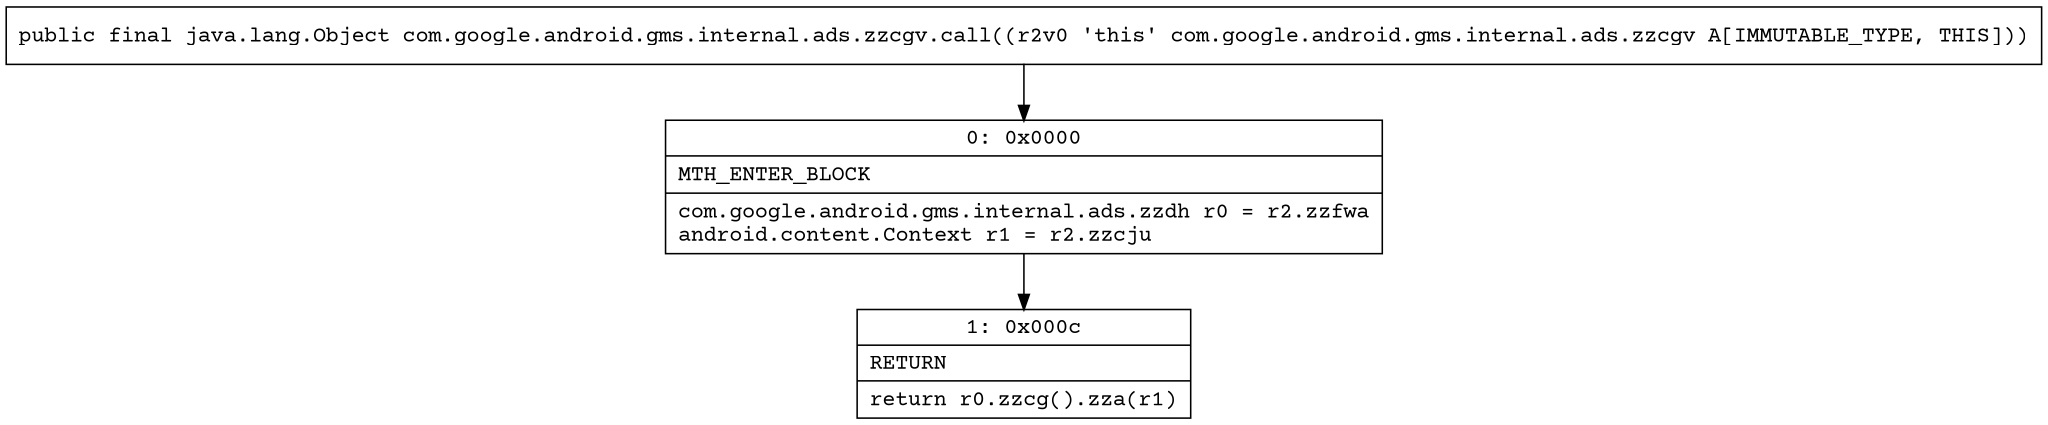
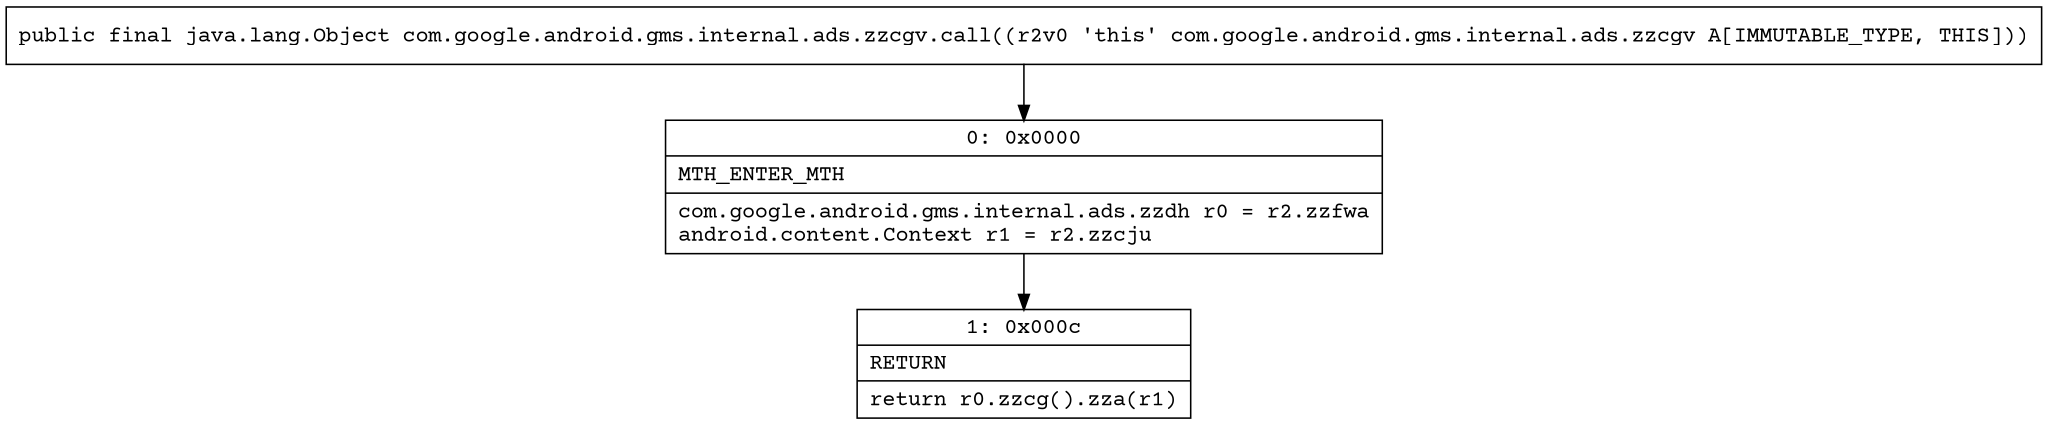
(774, 174) -> (762, 174)
